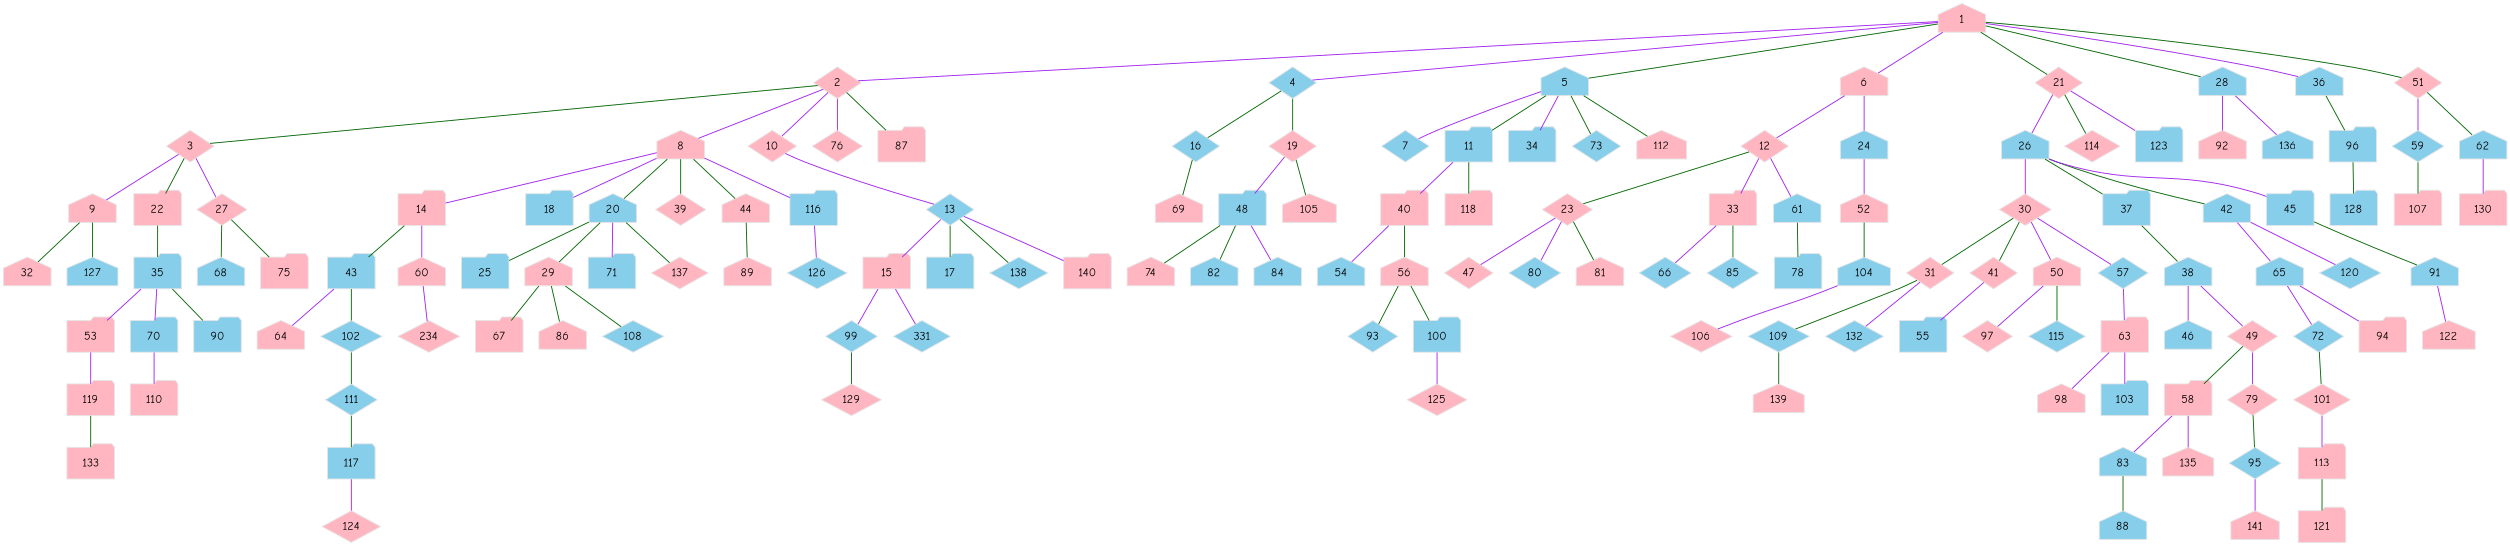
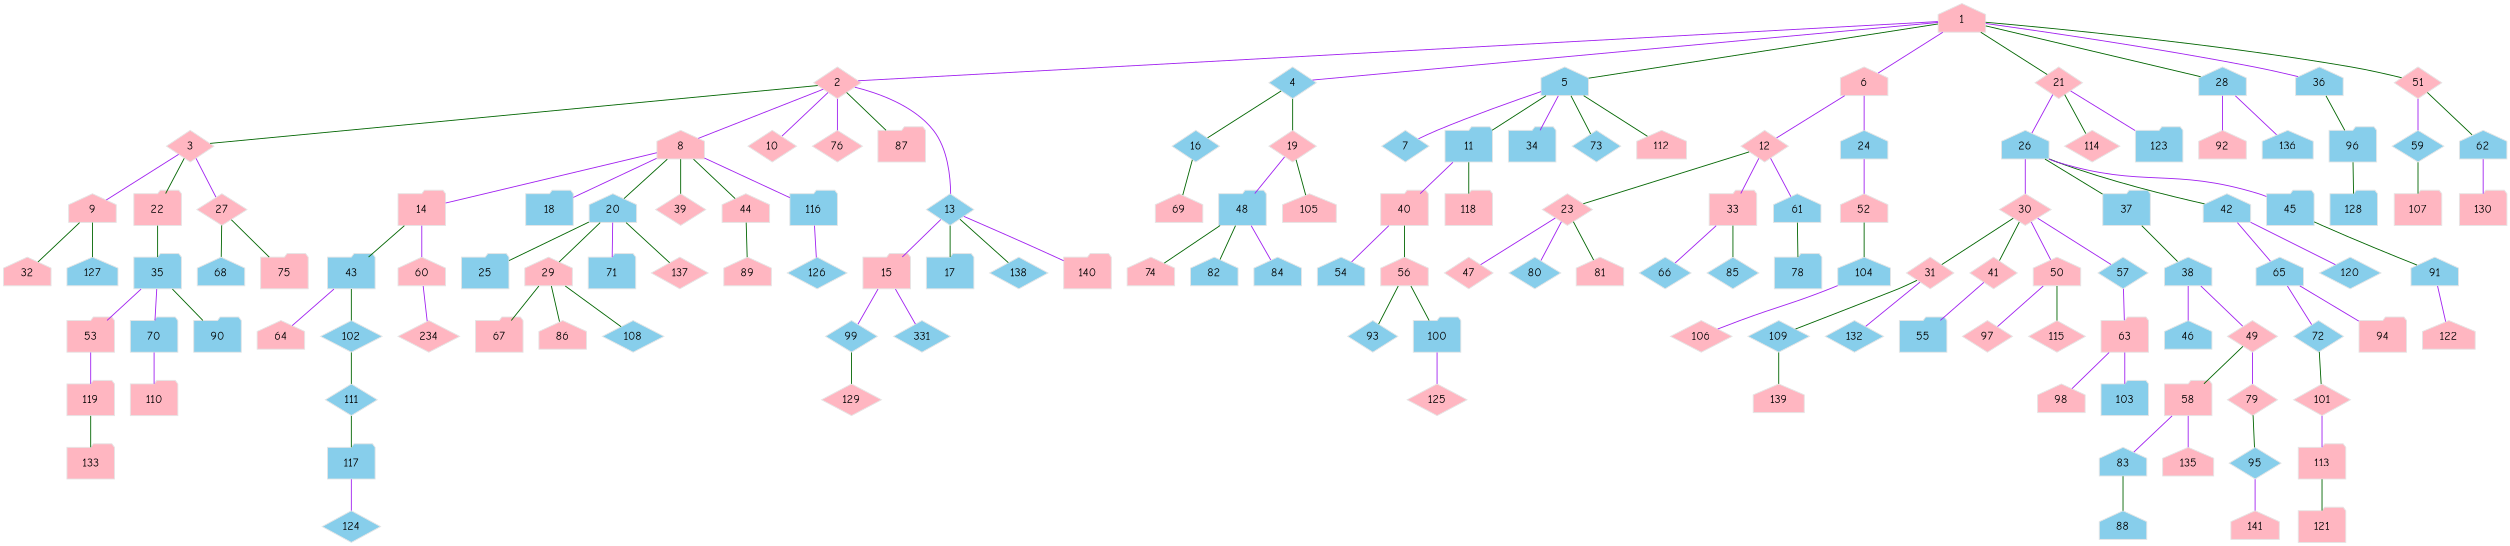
(859, 181) -> (925, 121)
(2057, 336) -> (2057, 336)
(351, 527) -> (351, 527)
